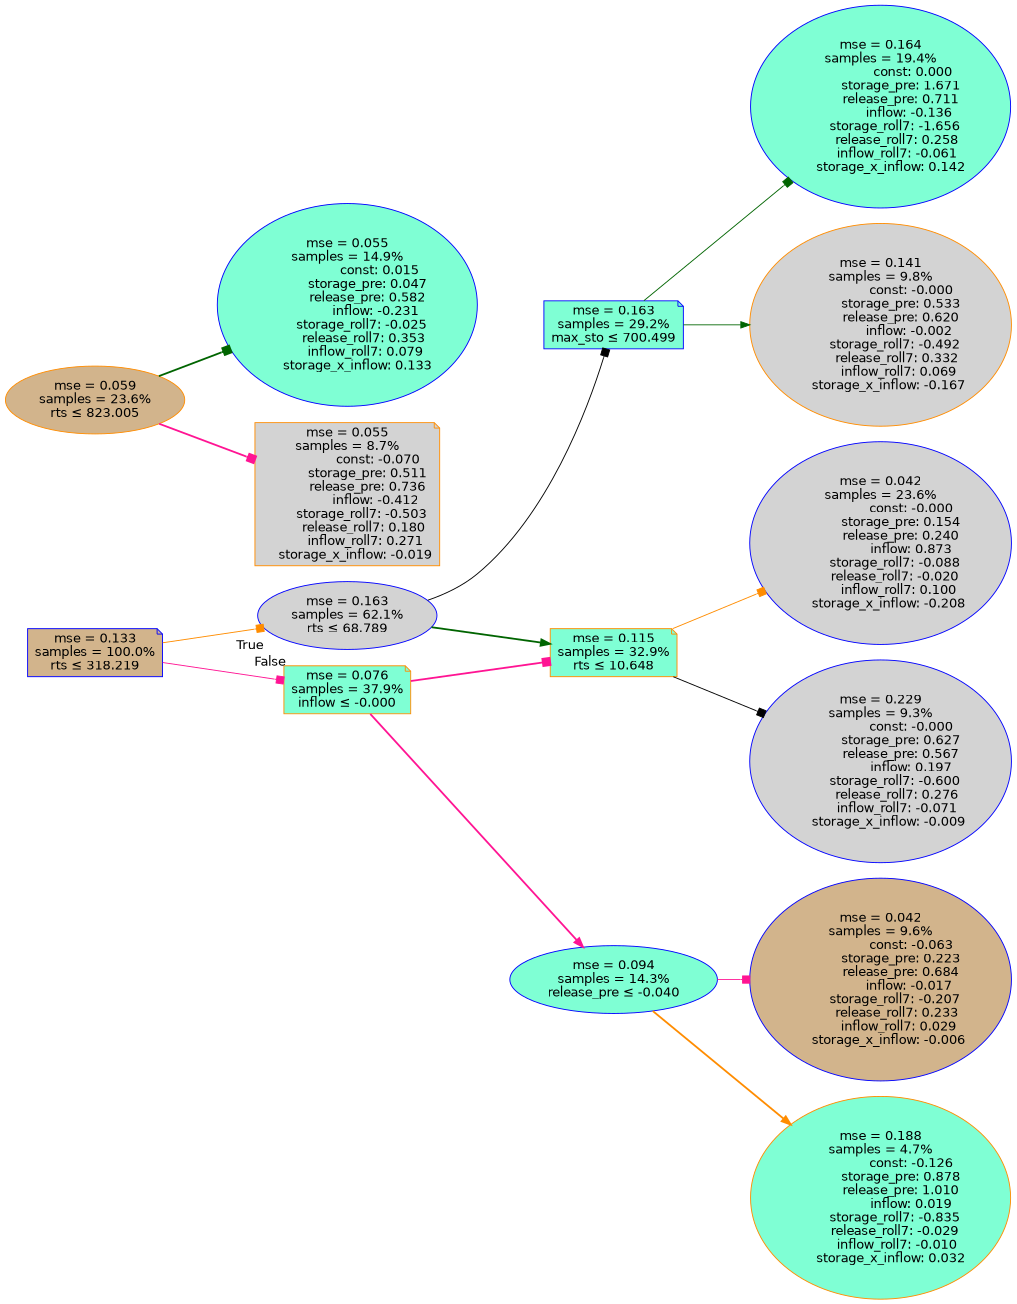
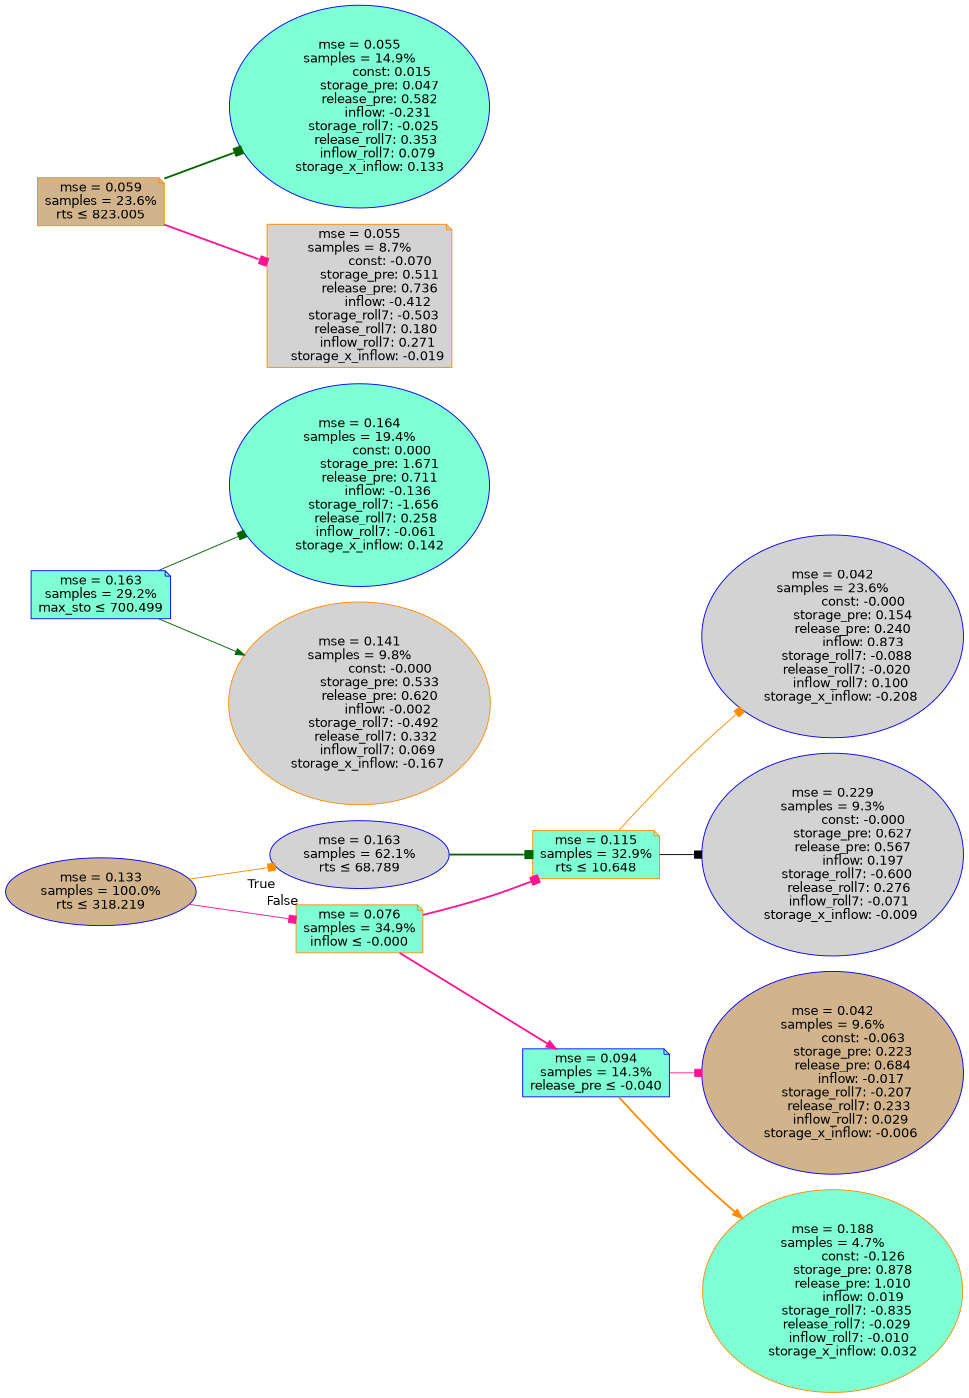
(95, 400) -> (101, 202)
(541, 499) -> none
(486, 635) -> (486, 855)
(95, 653) -> (101, 892)
(347, 690) -> (359, 929)
(614, 980) -> (596, 1073)
